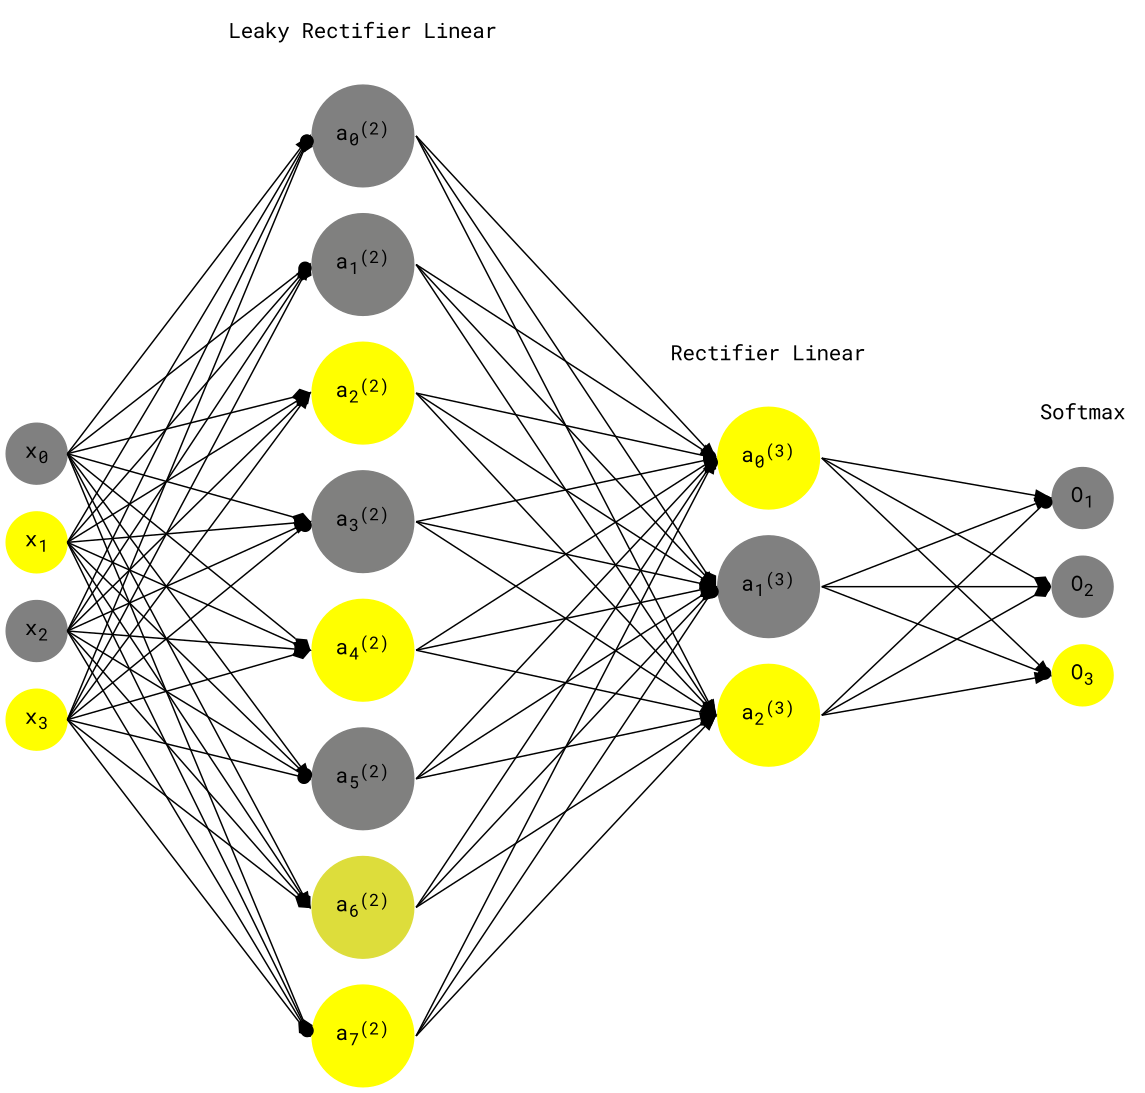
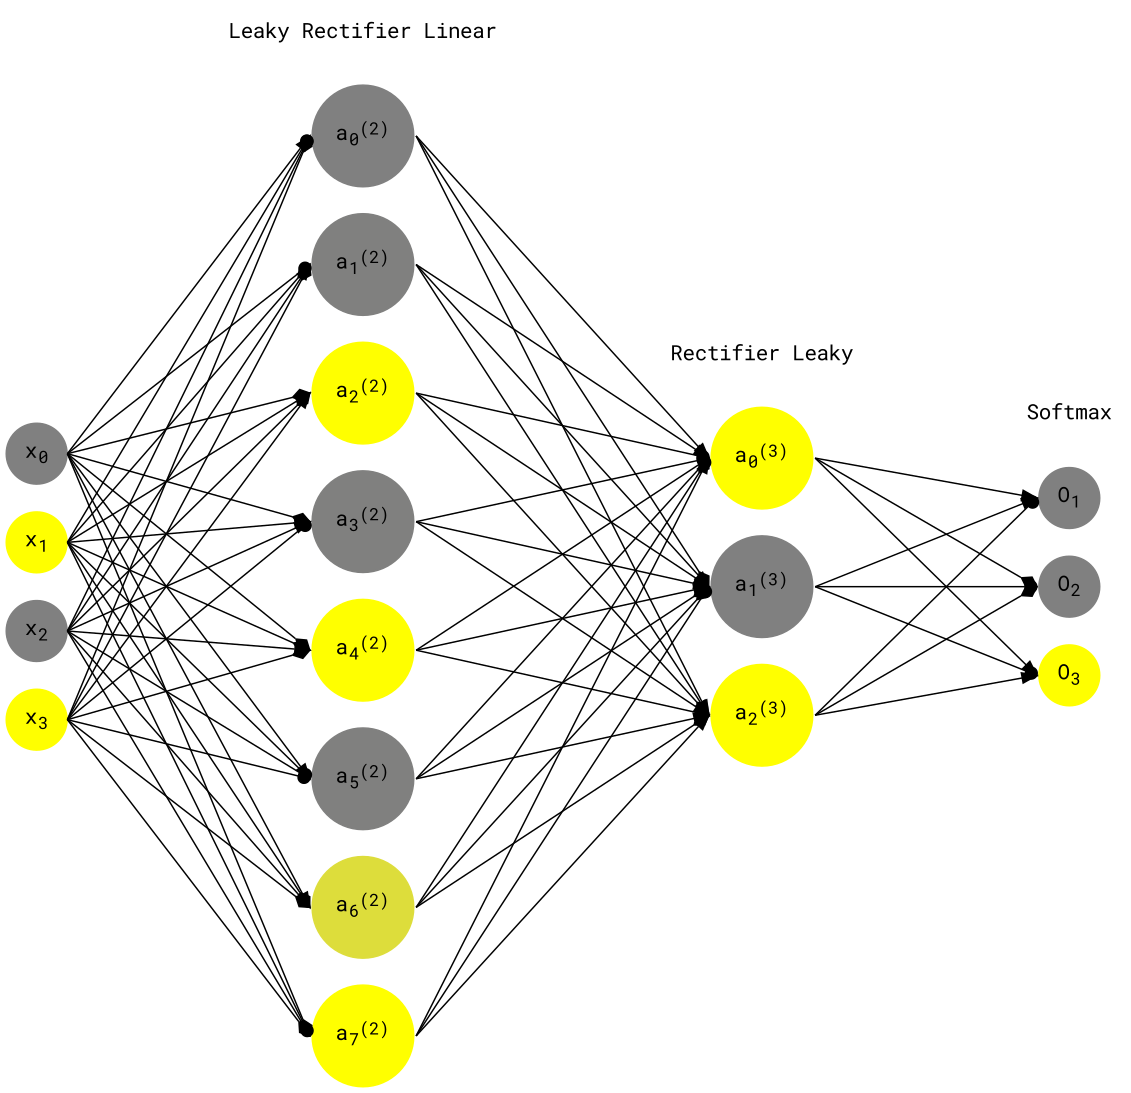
(769, 355) -> (762, 355)
